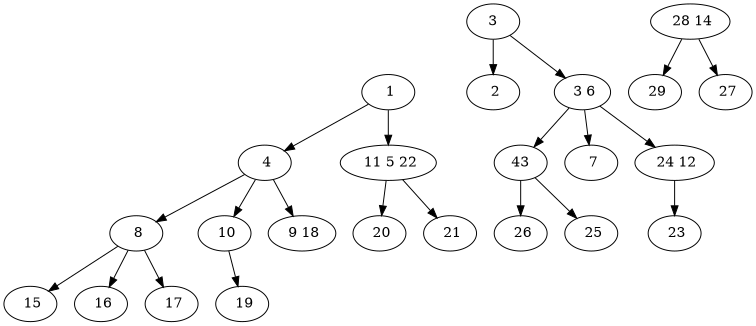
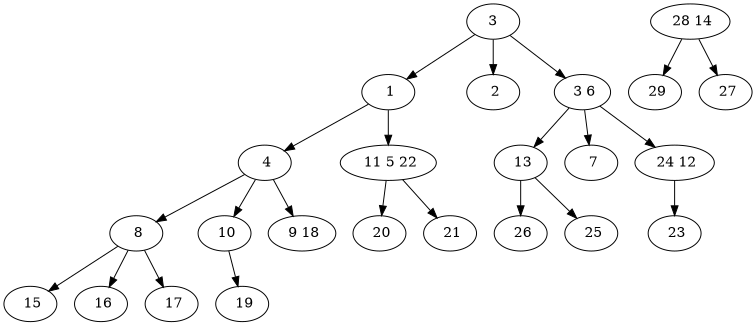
none -> (445, 54)
(521, 163) -> (521, 163)
